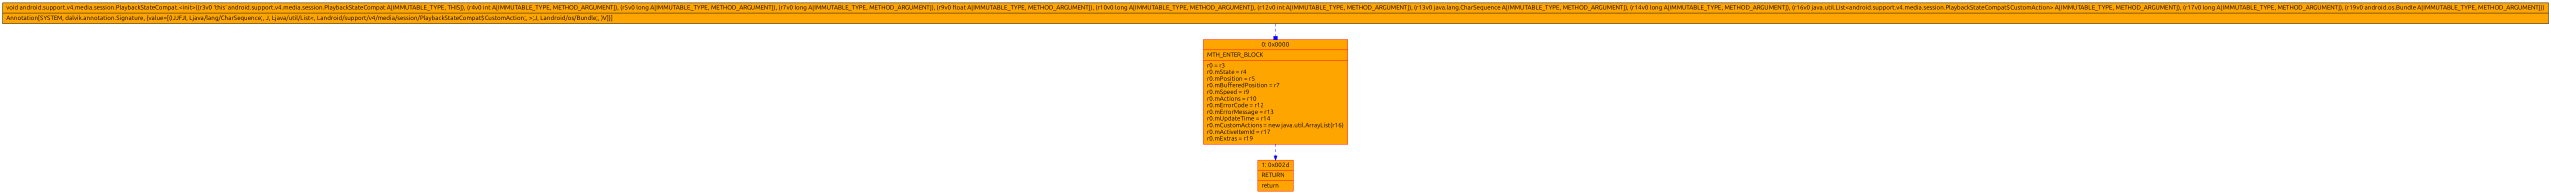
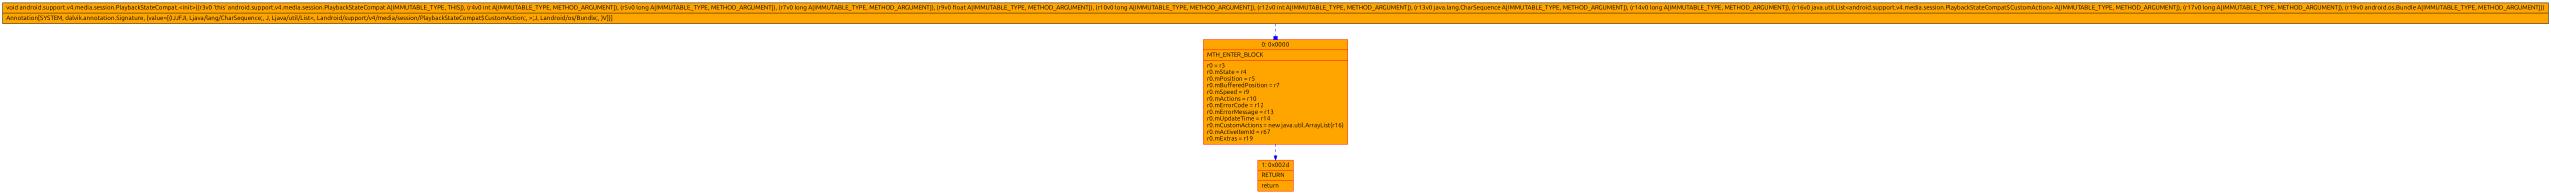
(1239, 132) -> (1239, 132)
